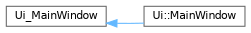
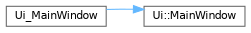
(131, 23) -> (120, 9)
